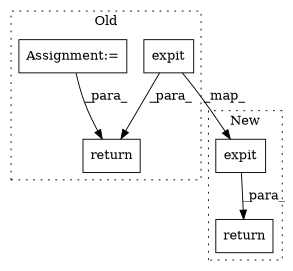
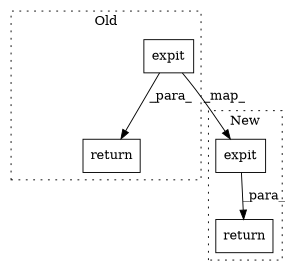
(73, 56) -> none
